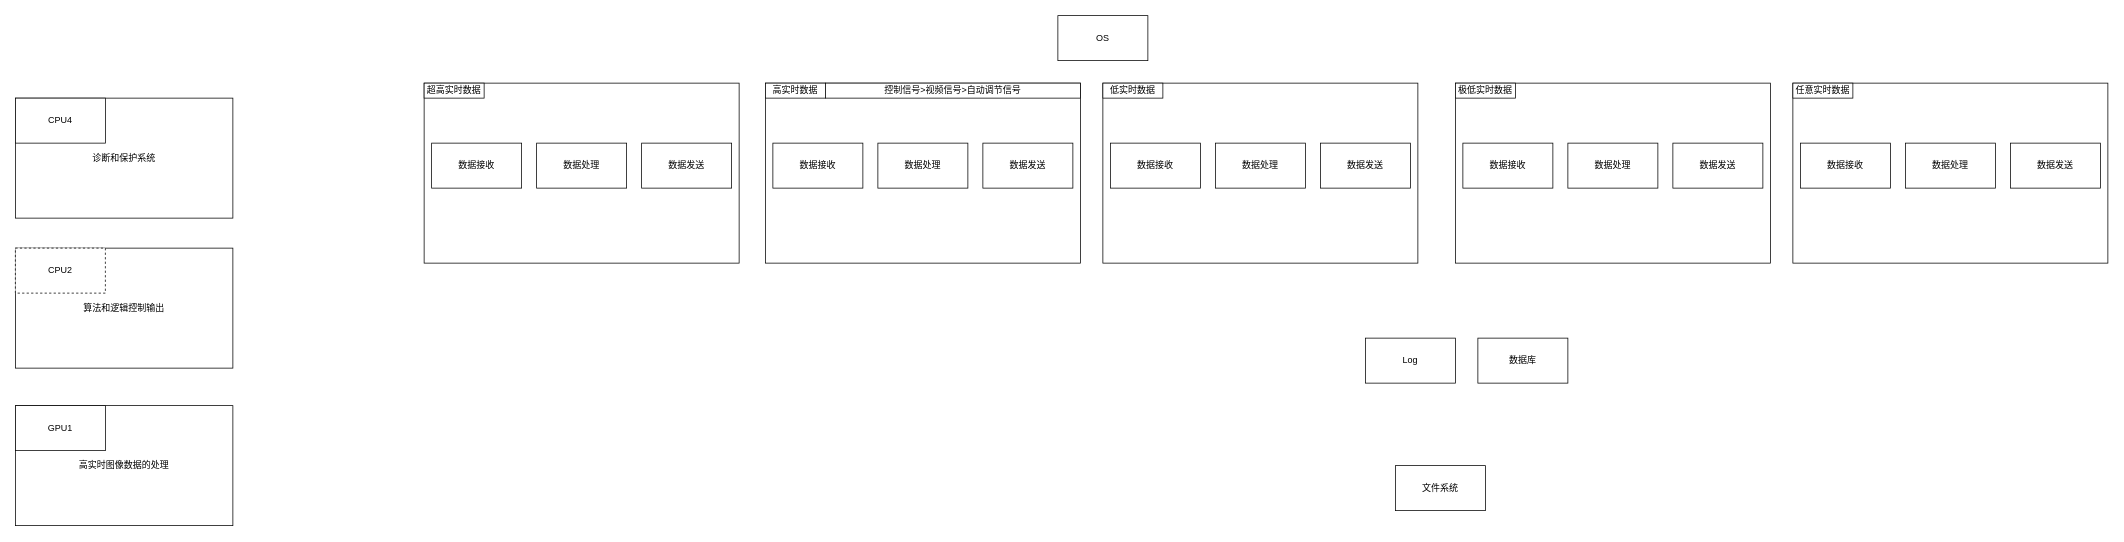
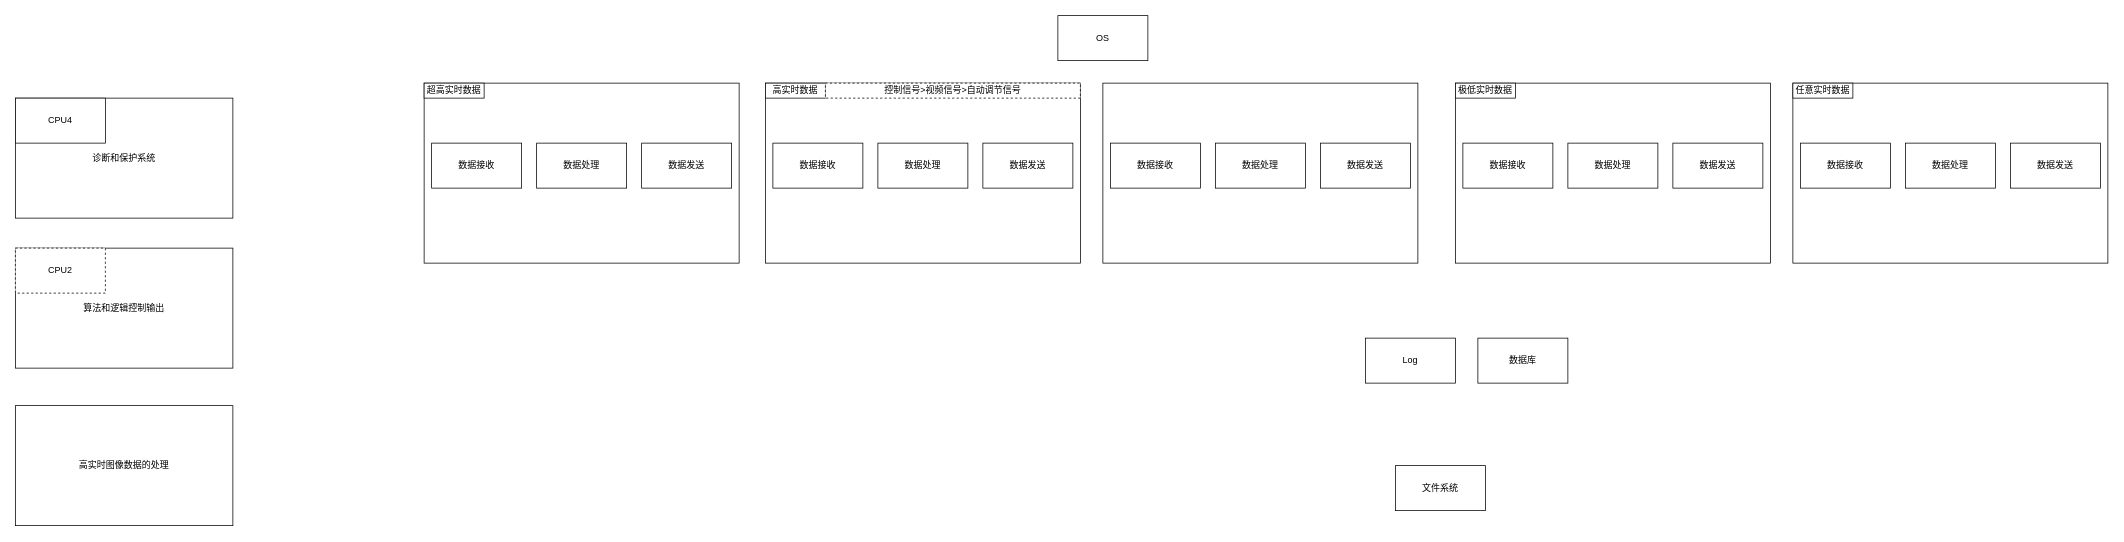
(953, 90) -> (953, 90)
(1133, 90) -> none
(60, 428) -> none
